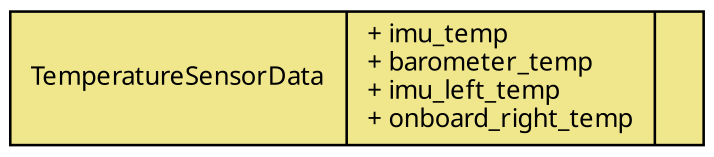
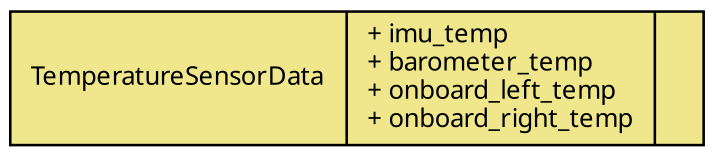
(465, 91) -> (492, 91)
